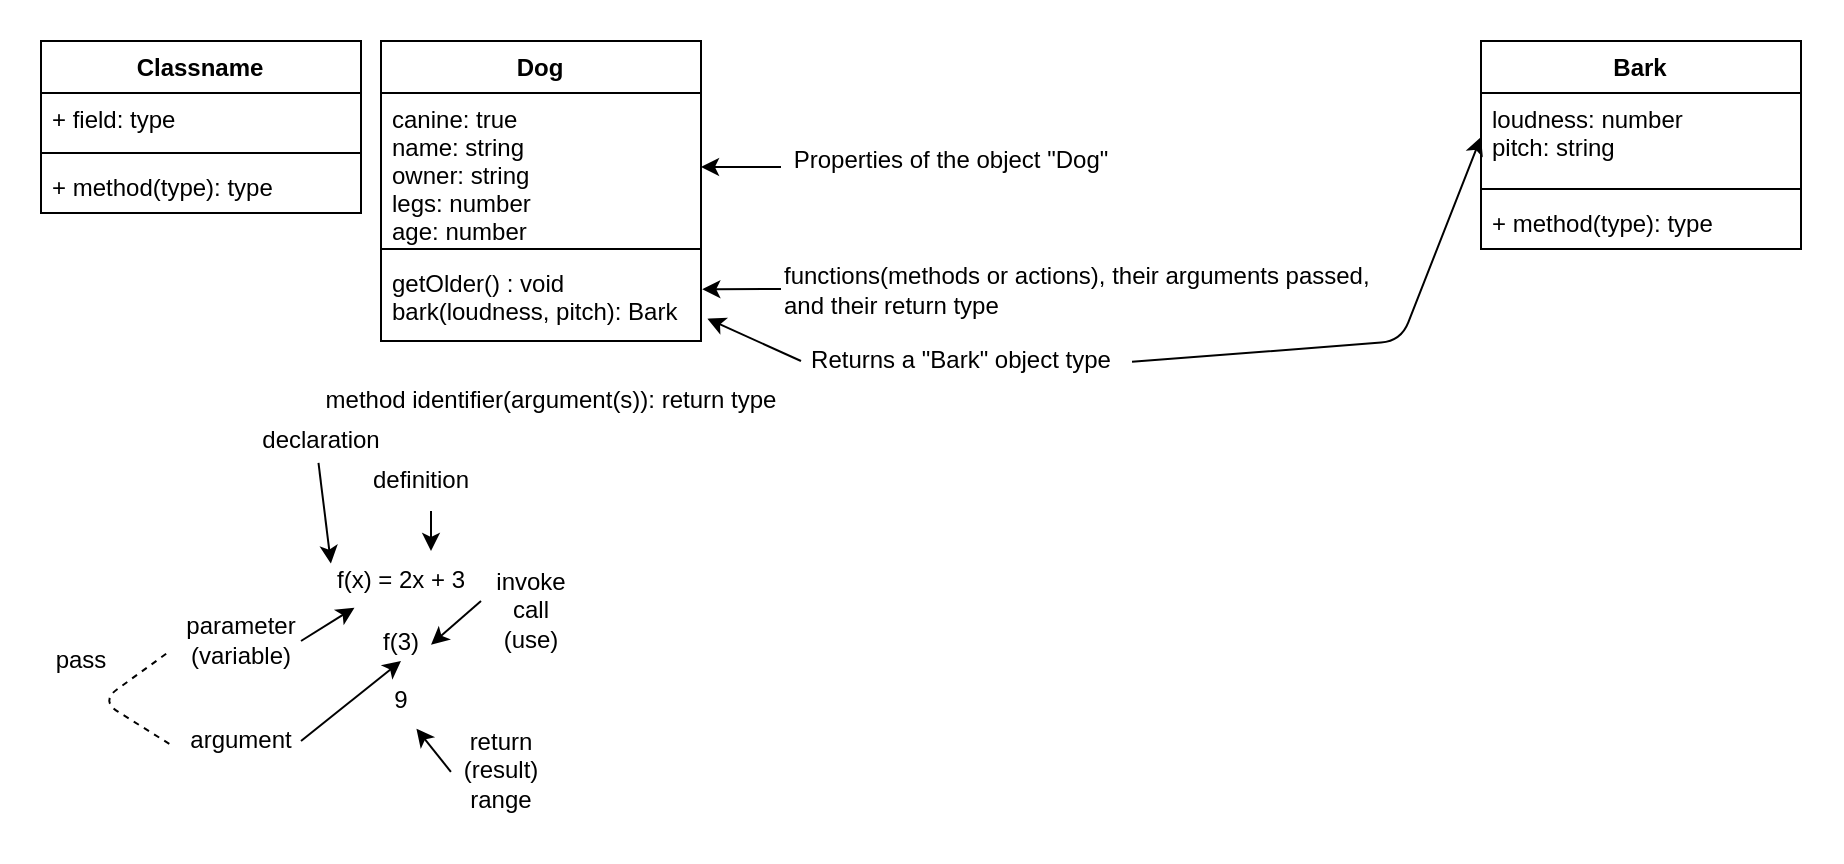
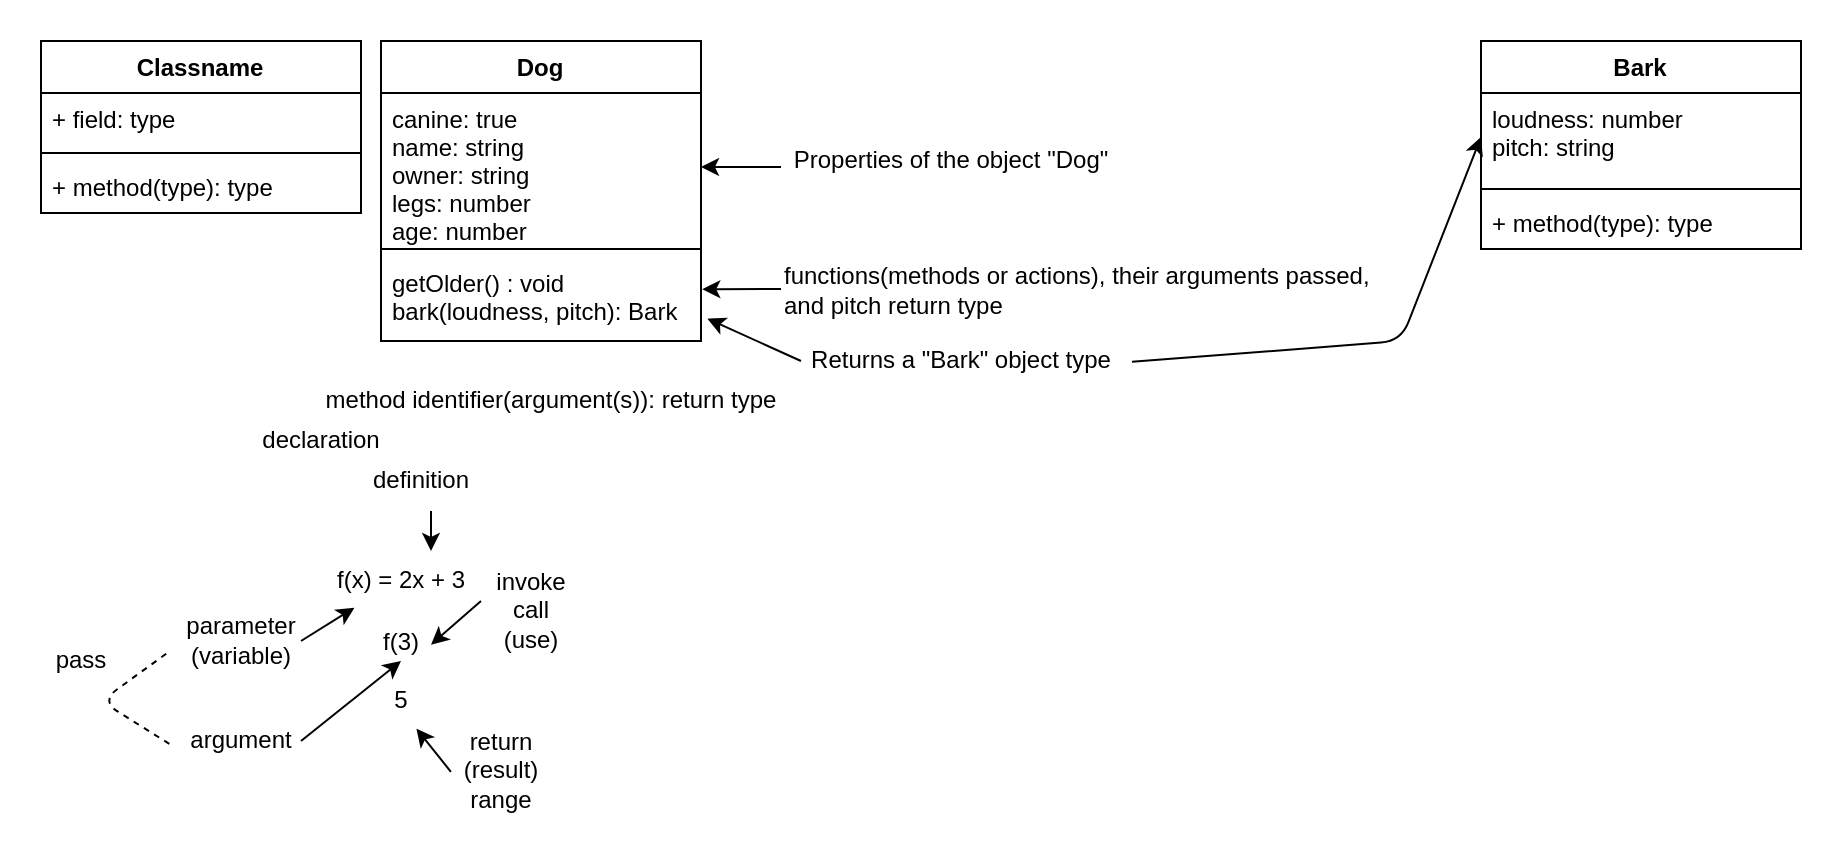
(1117, 291) -> (1117, 291)
(324, 507) -> none
(402, 671) -> (402, 671)
